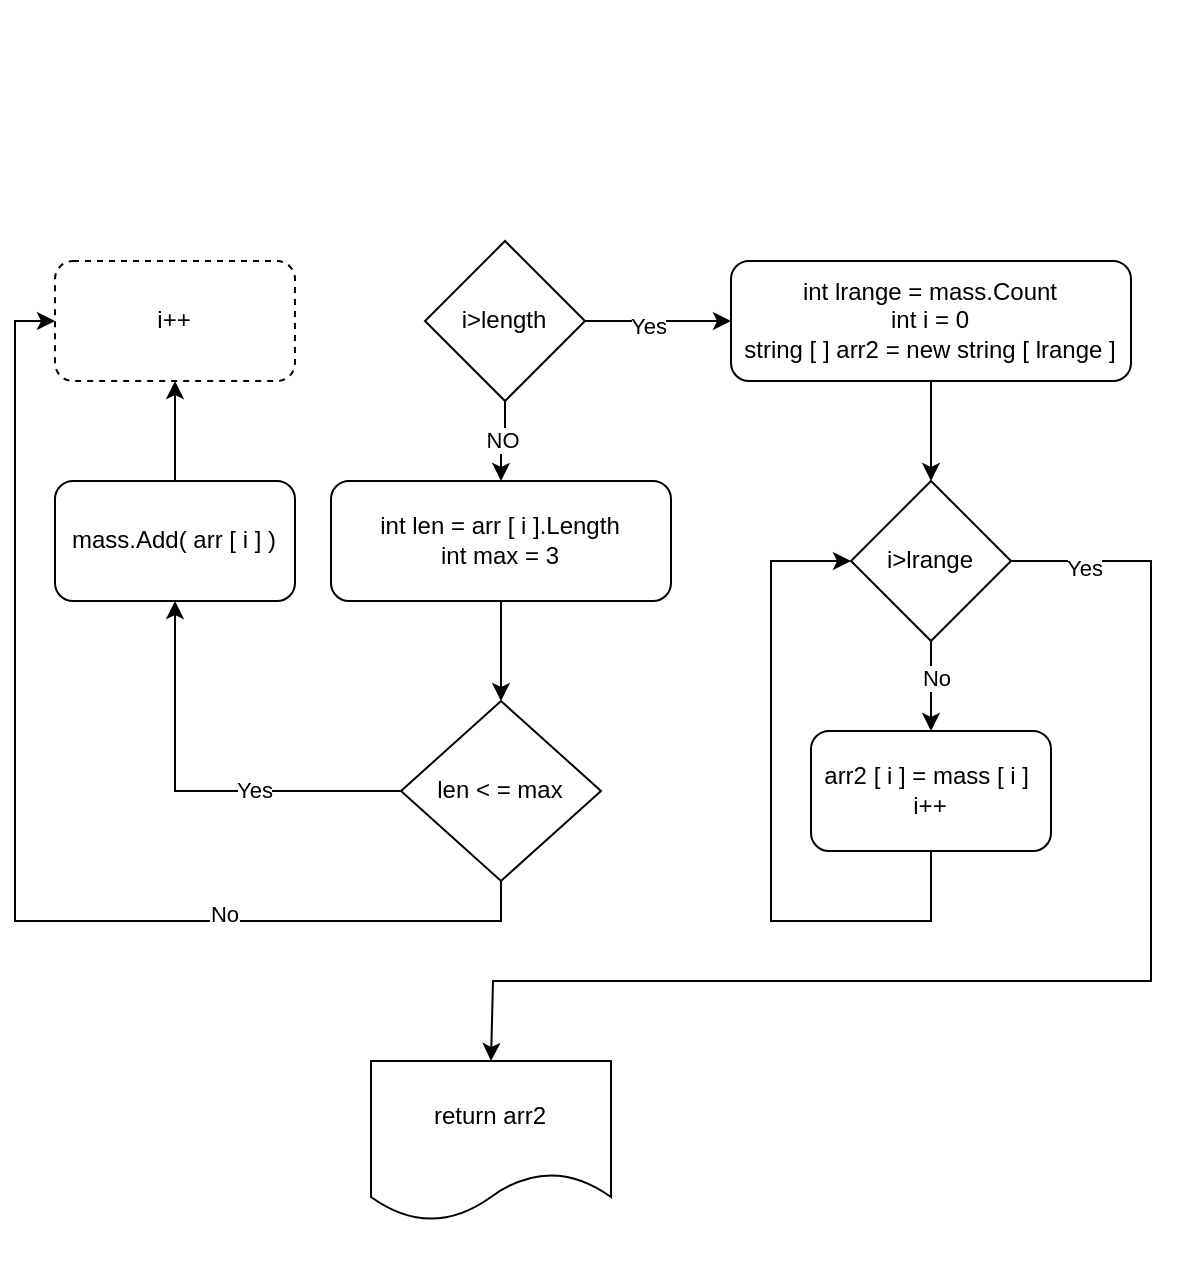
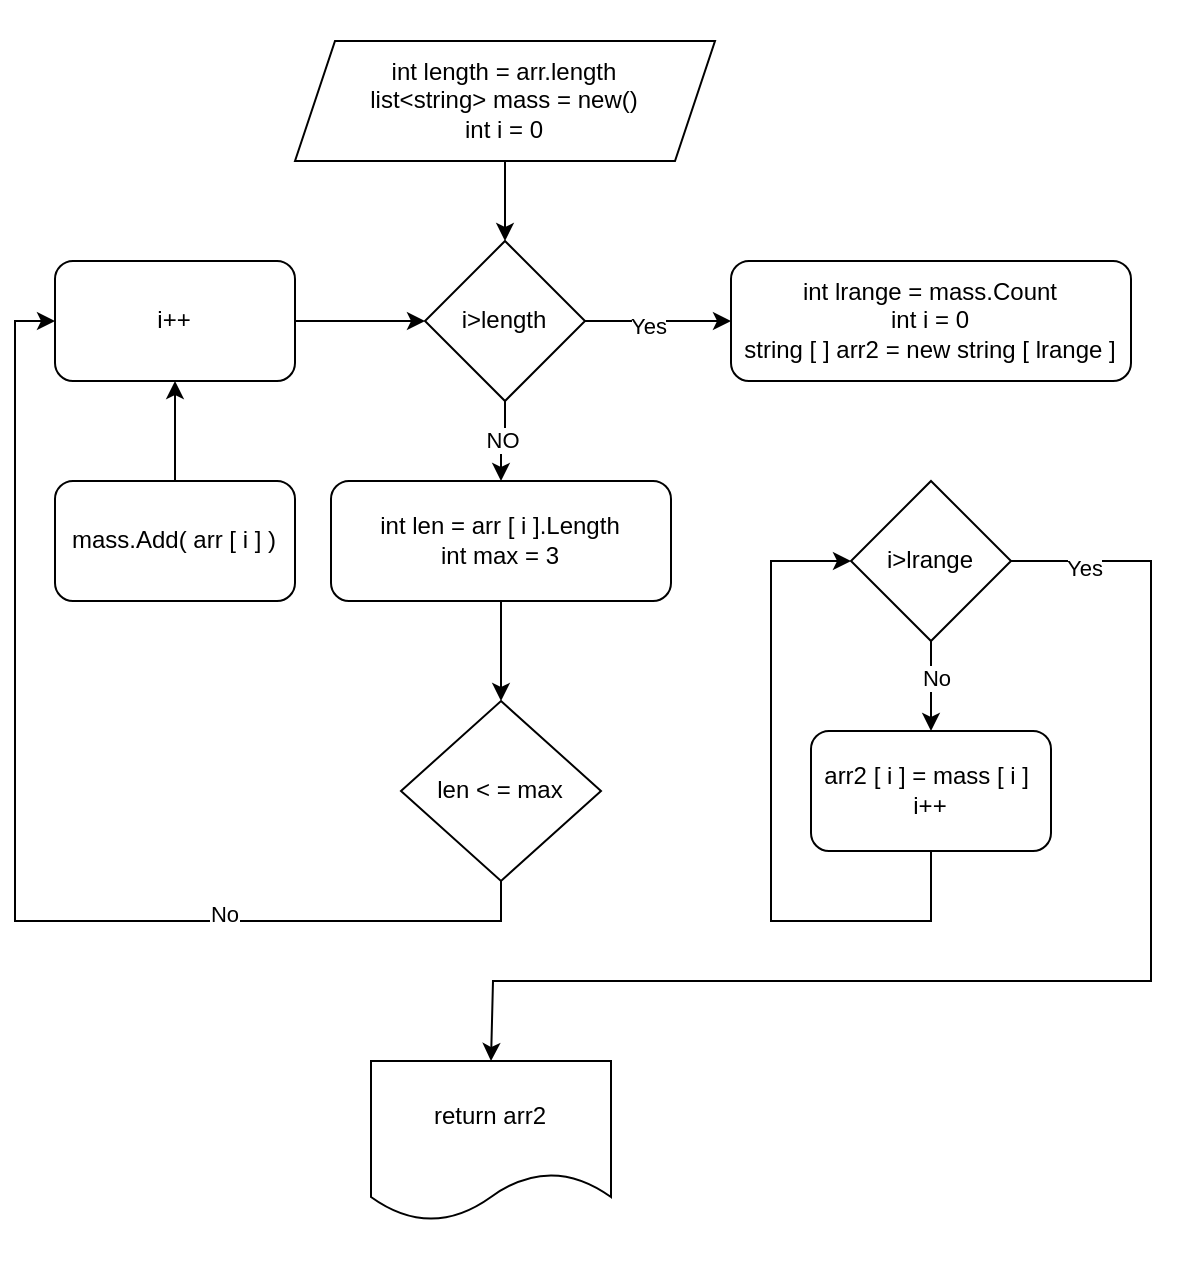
none -> (505, 101)
none -> (505, 194)
(175, 321) -> (175, 321)
none -> (353, 321)
(931, 424) -> none
(200, 791) -> none
